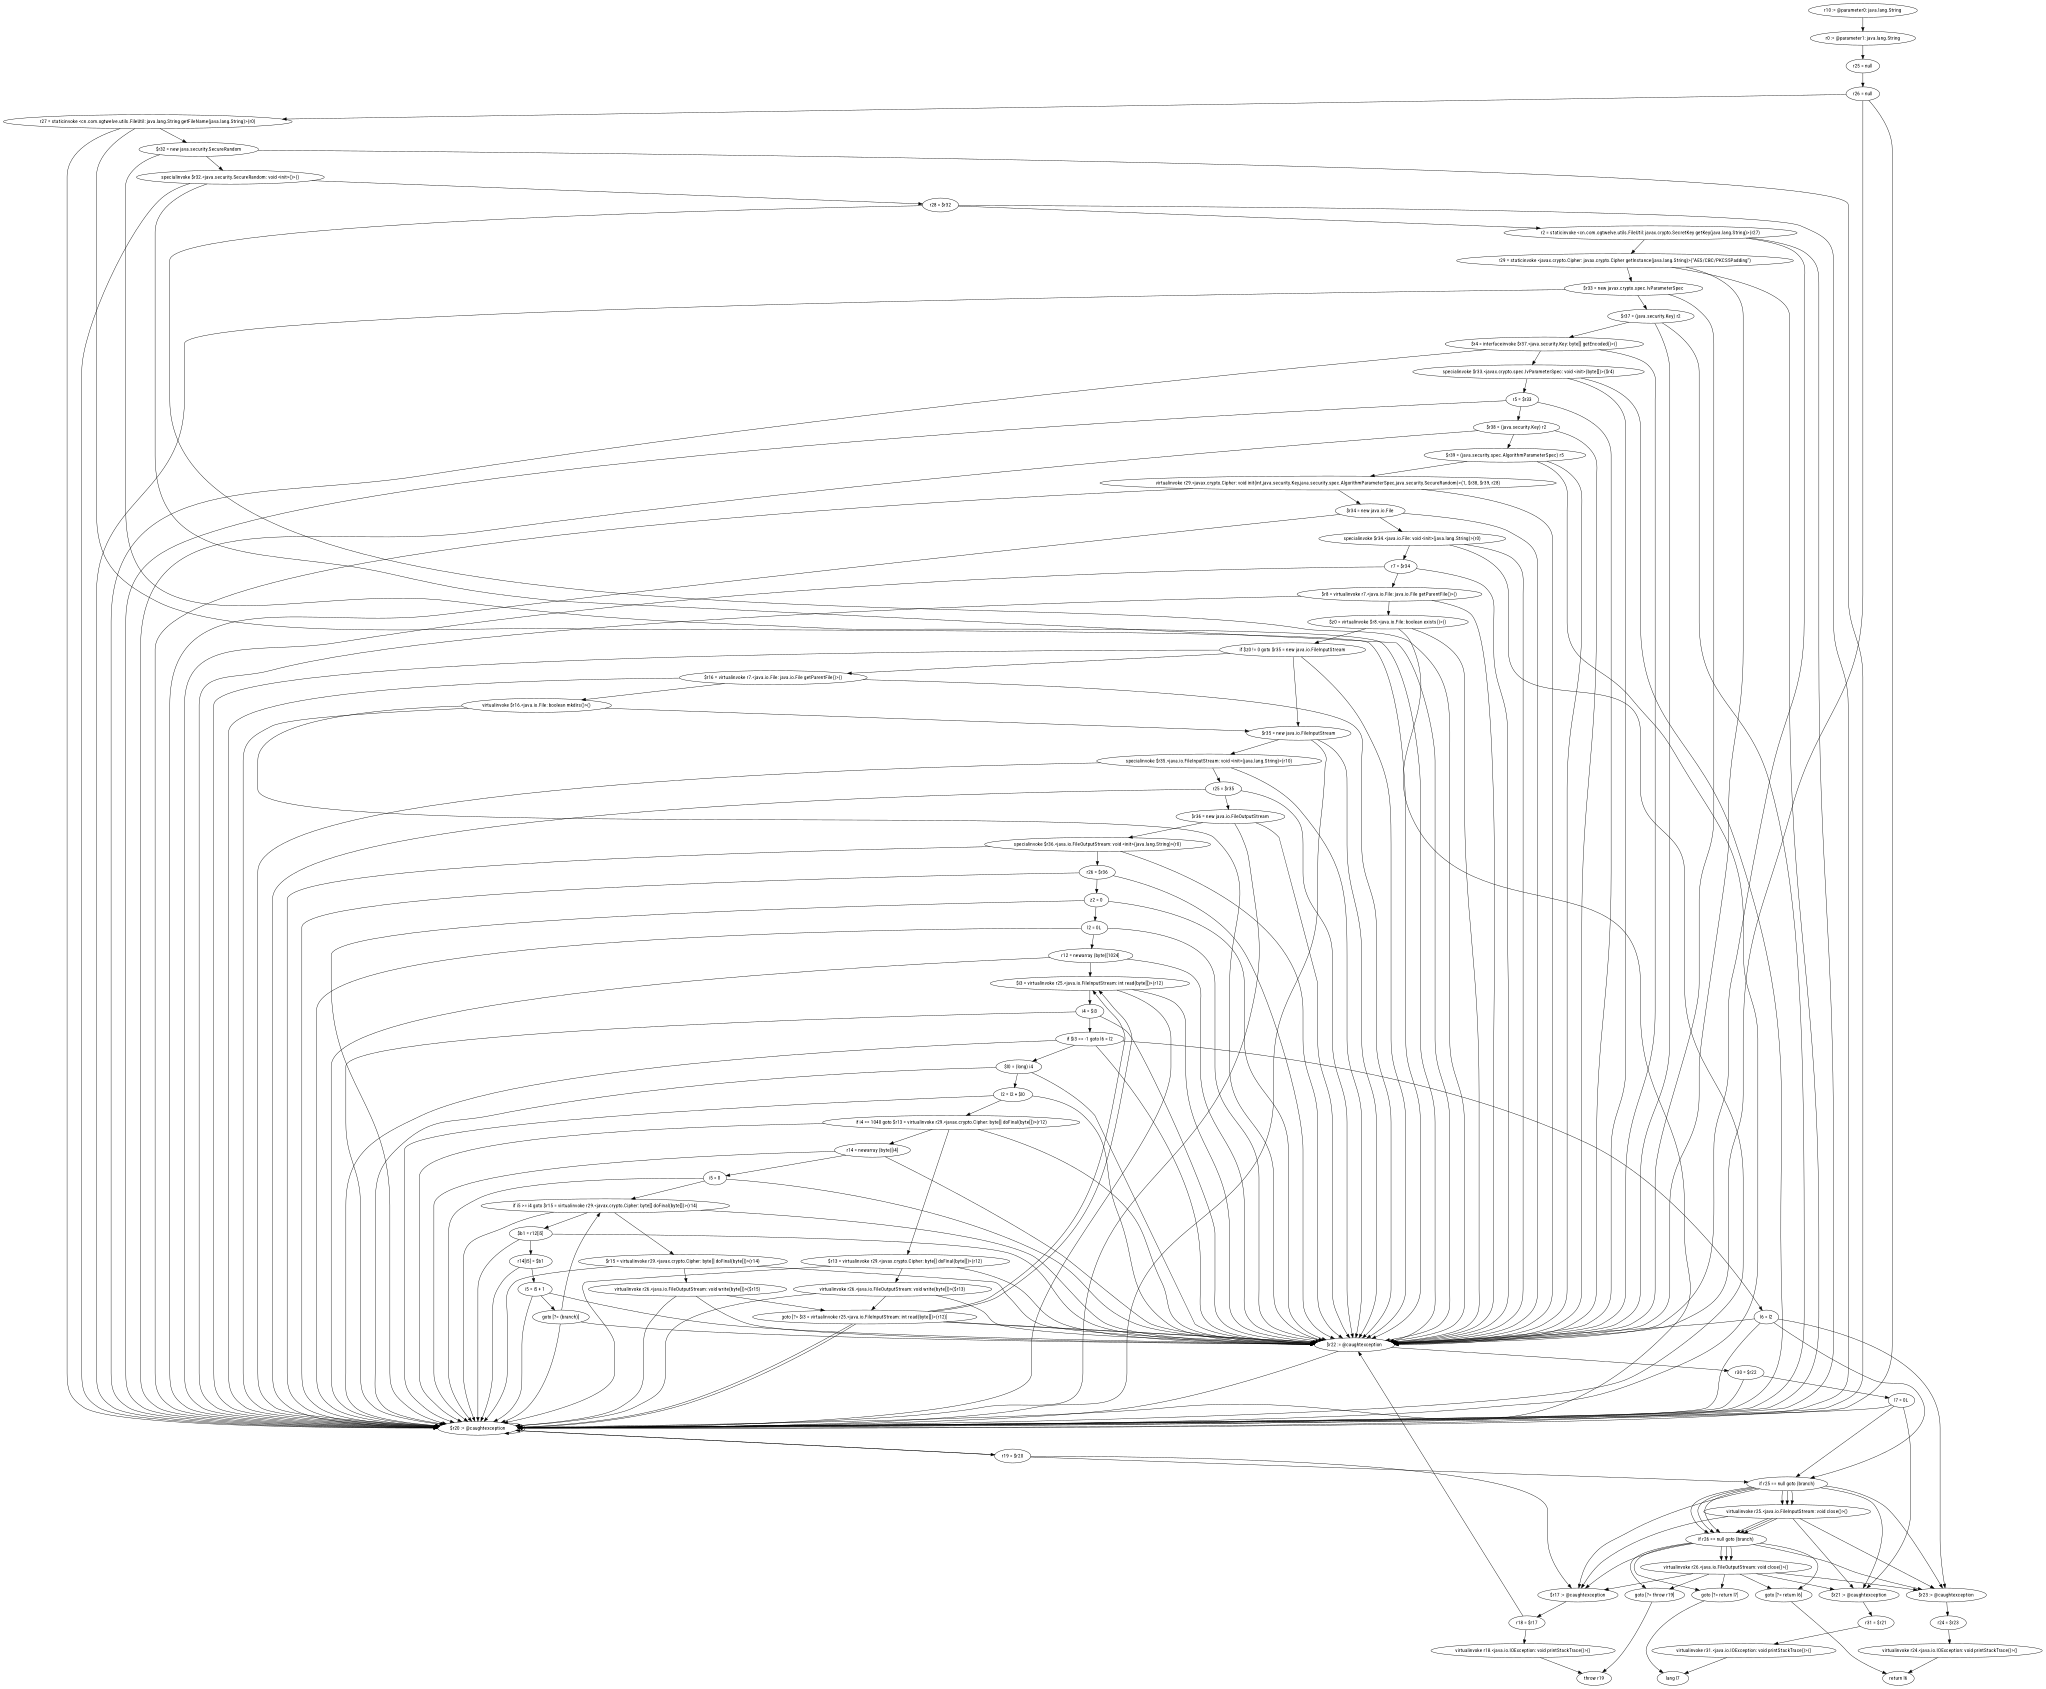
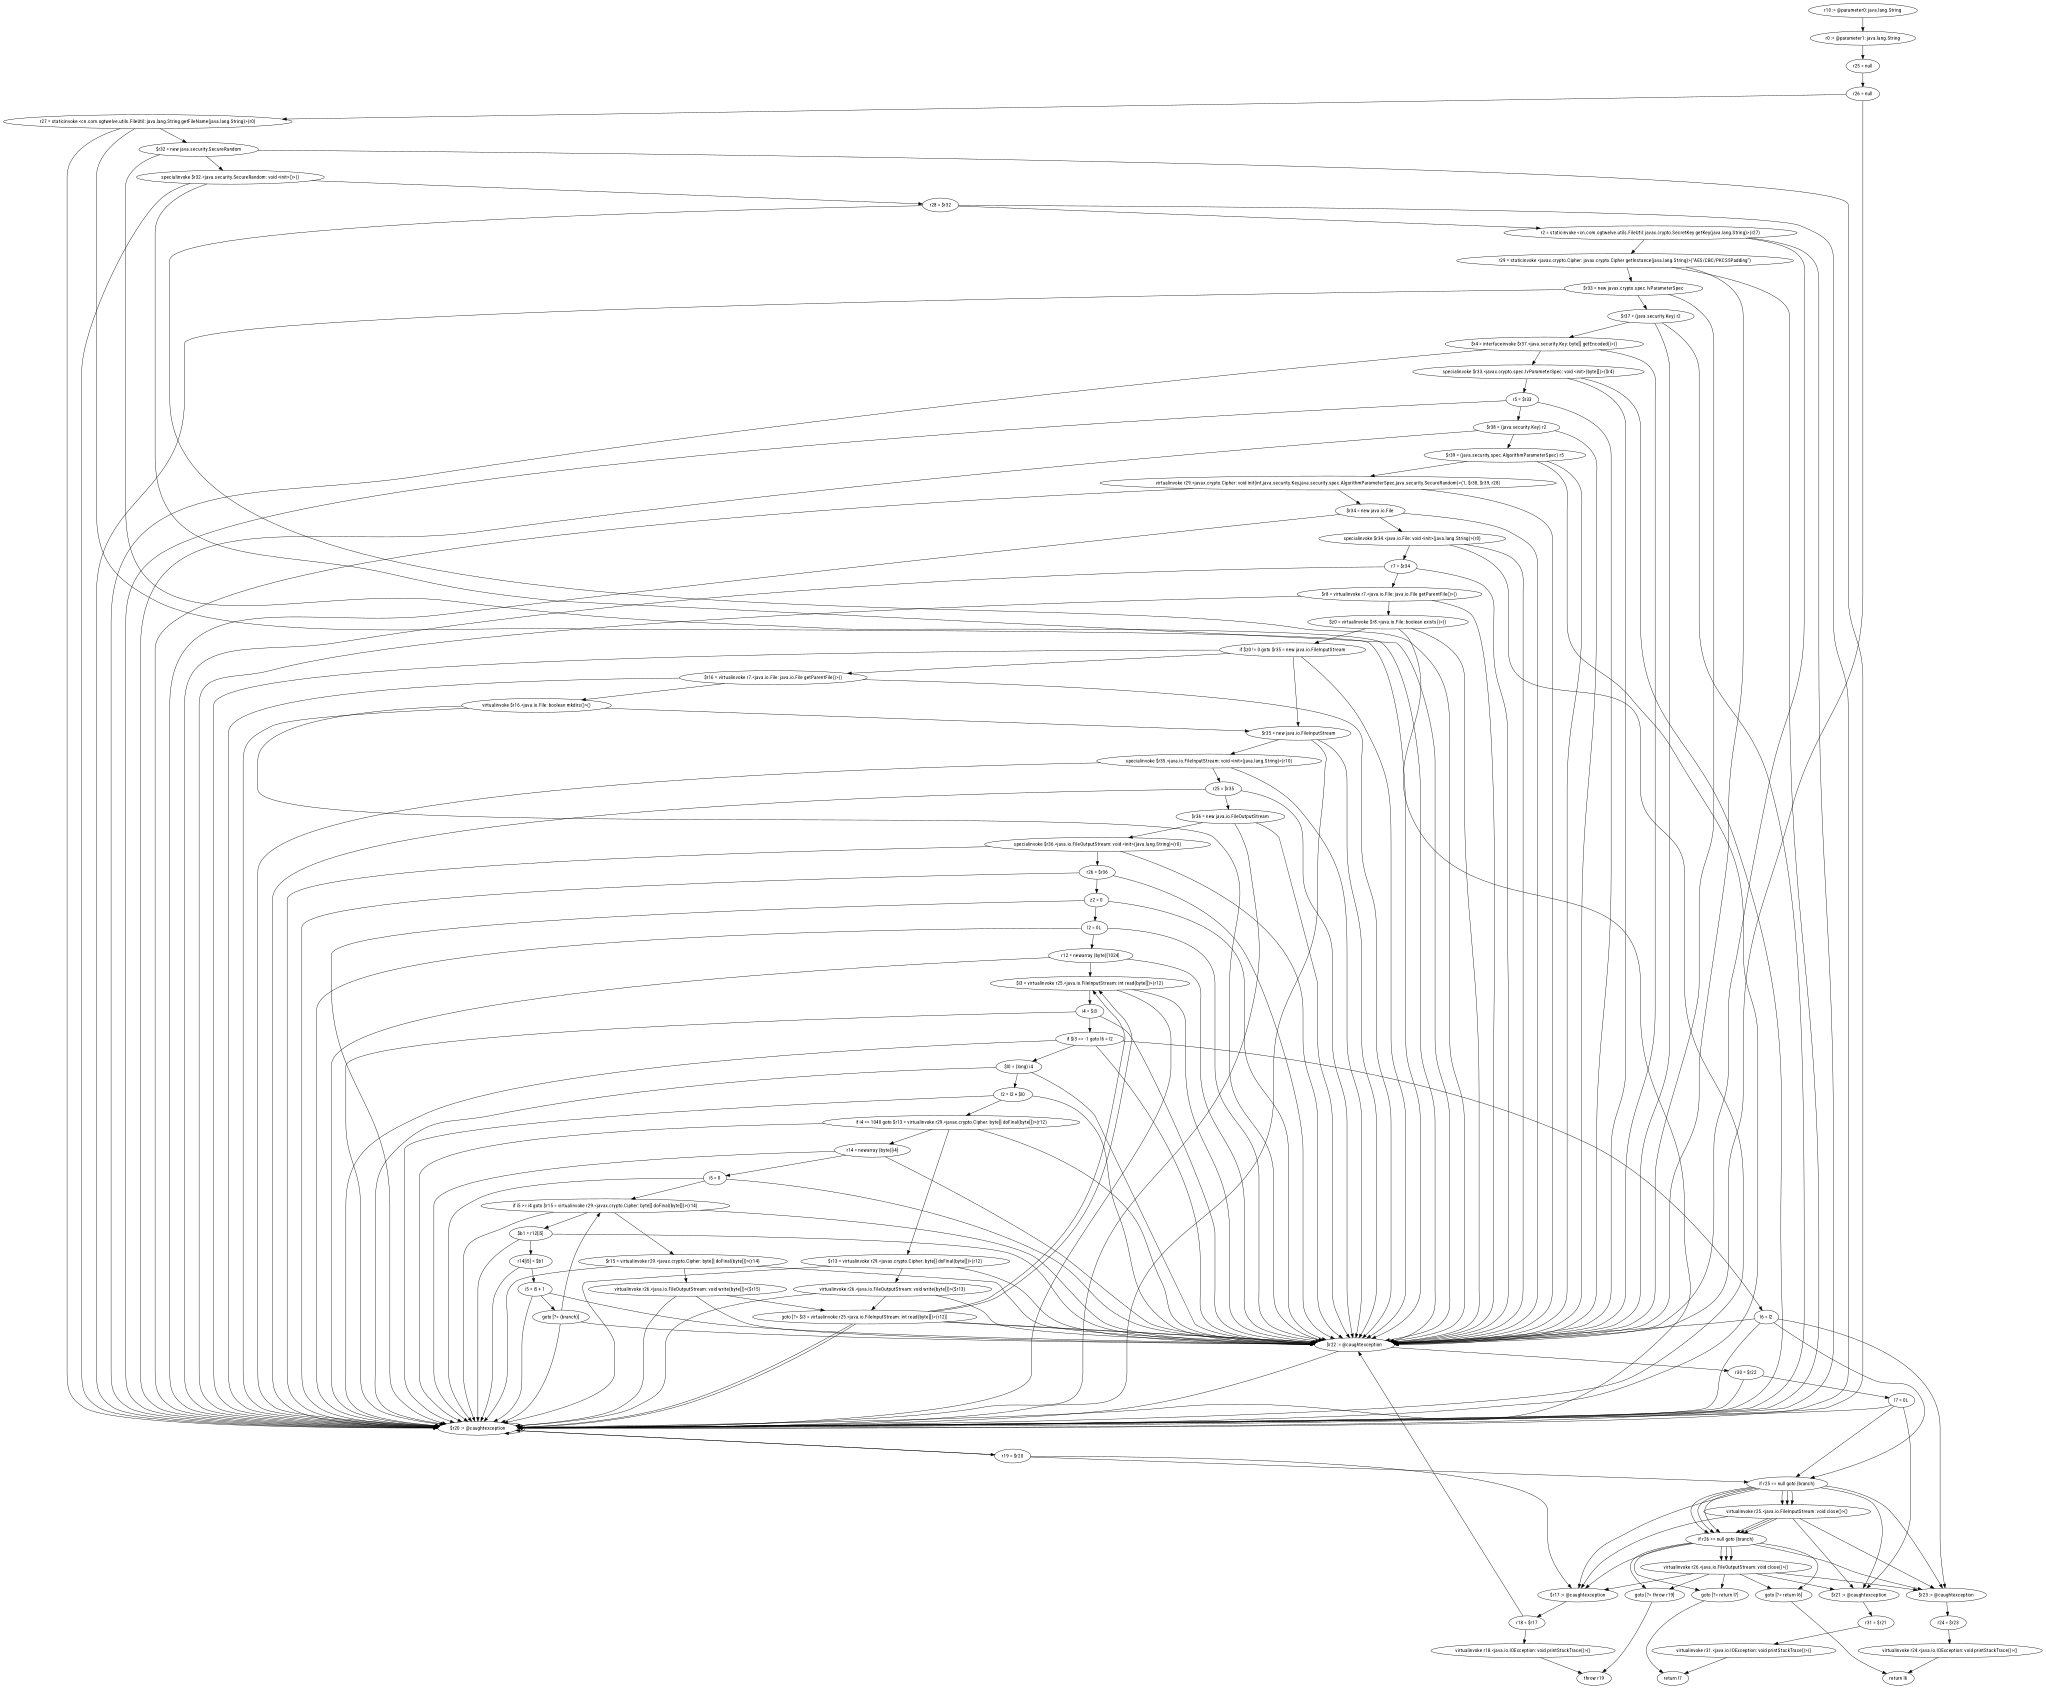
(1851, 1405) -> none
(1673, 1678) -> (1673, 1678)
